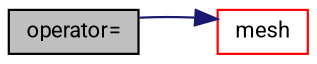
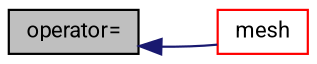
(167, 17) -> (189, 46)
